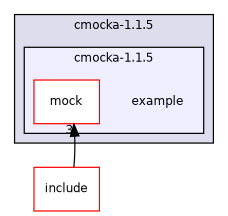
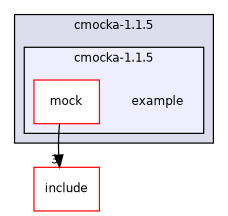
(75, 152) -> (59, 140)
